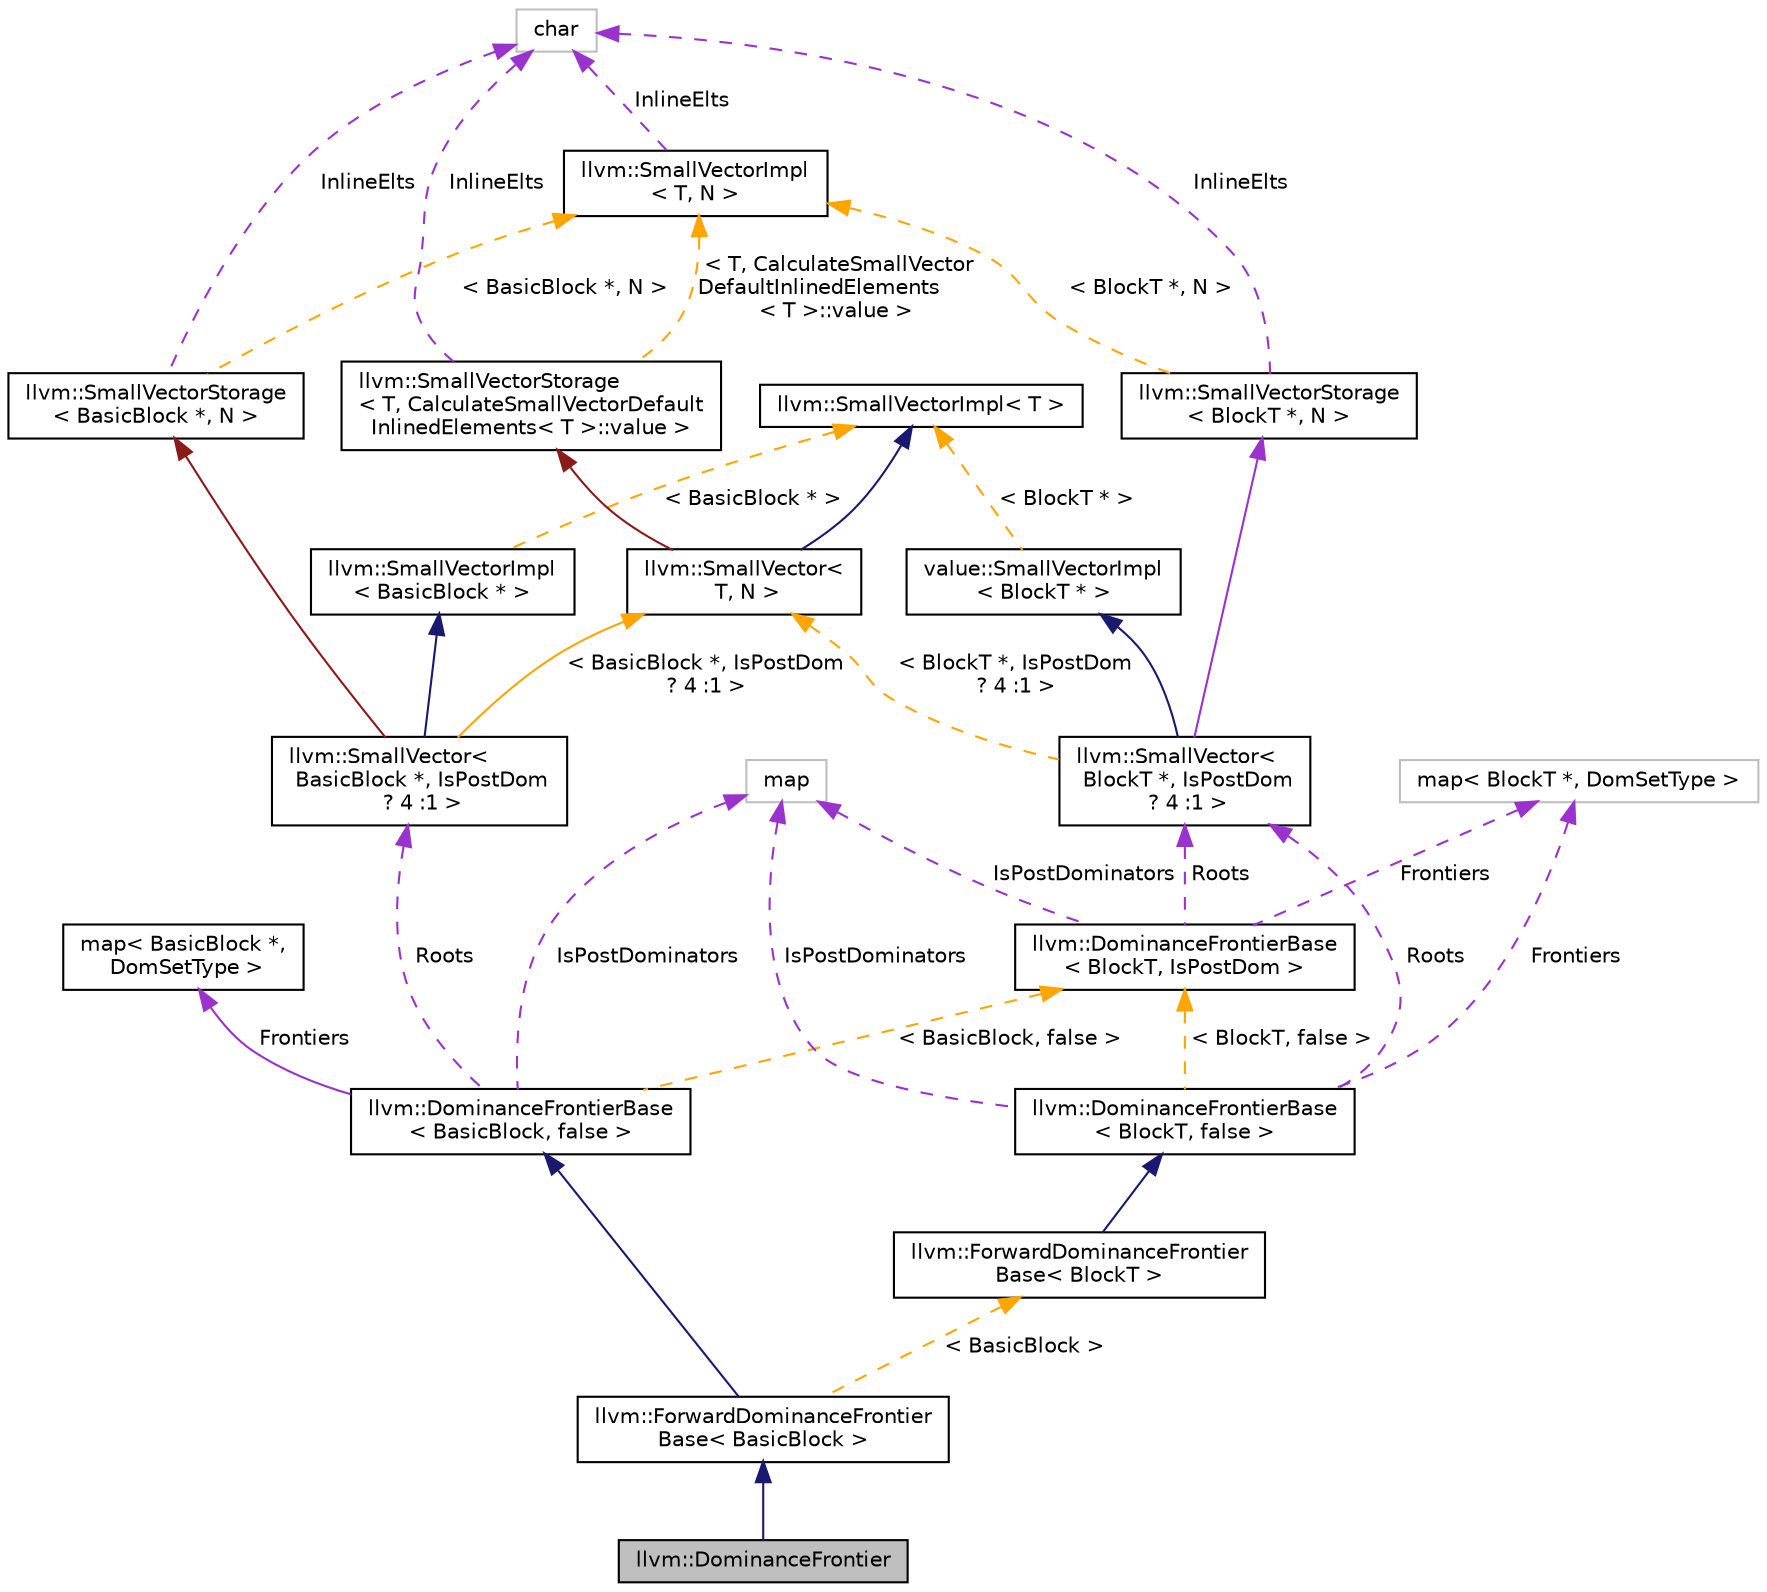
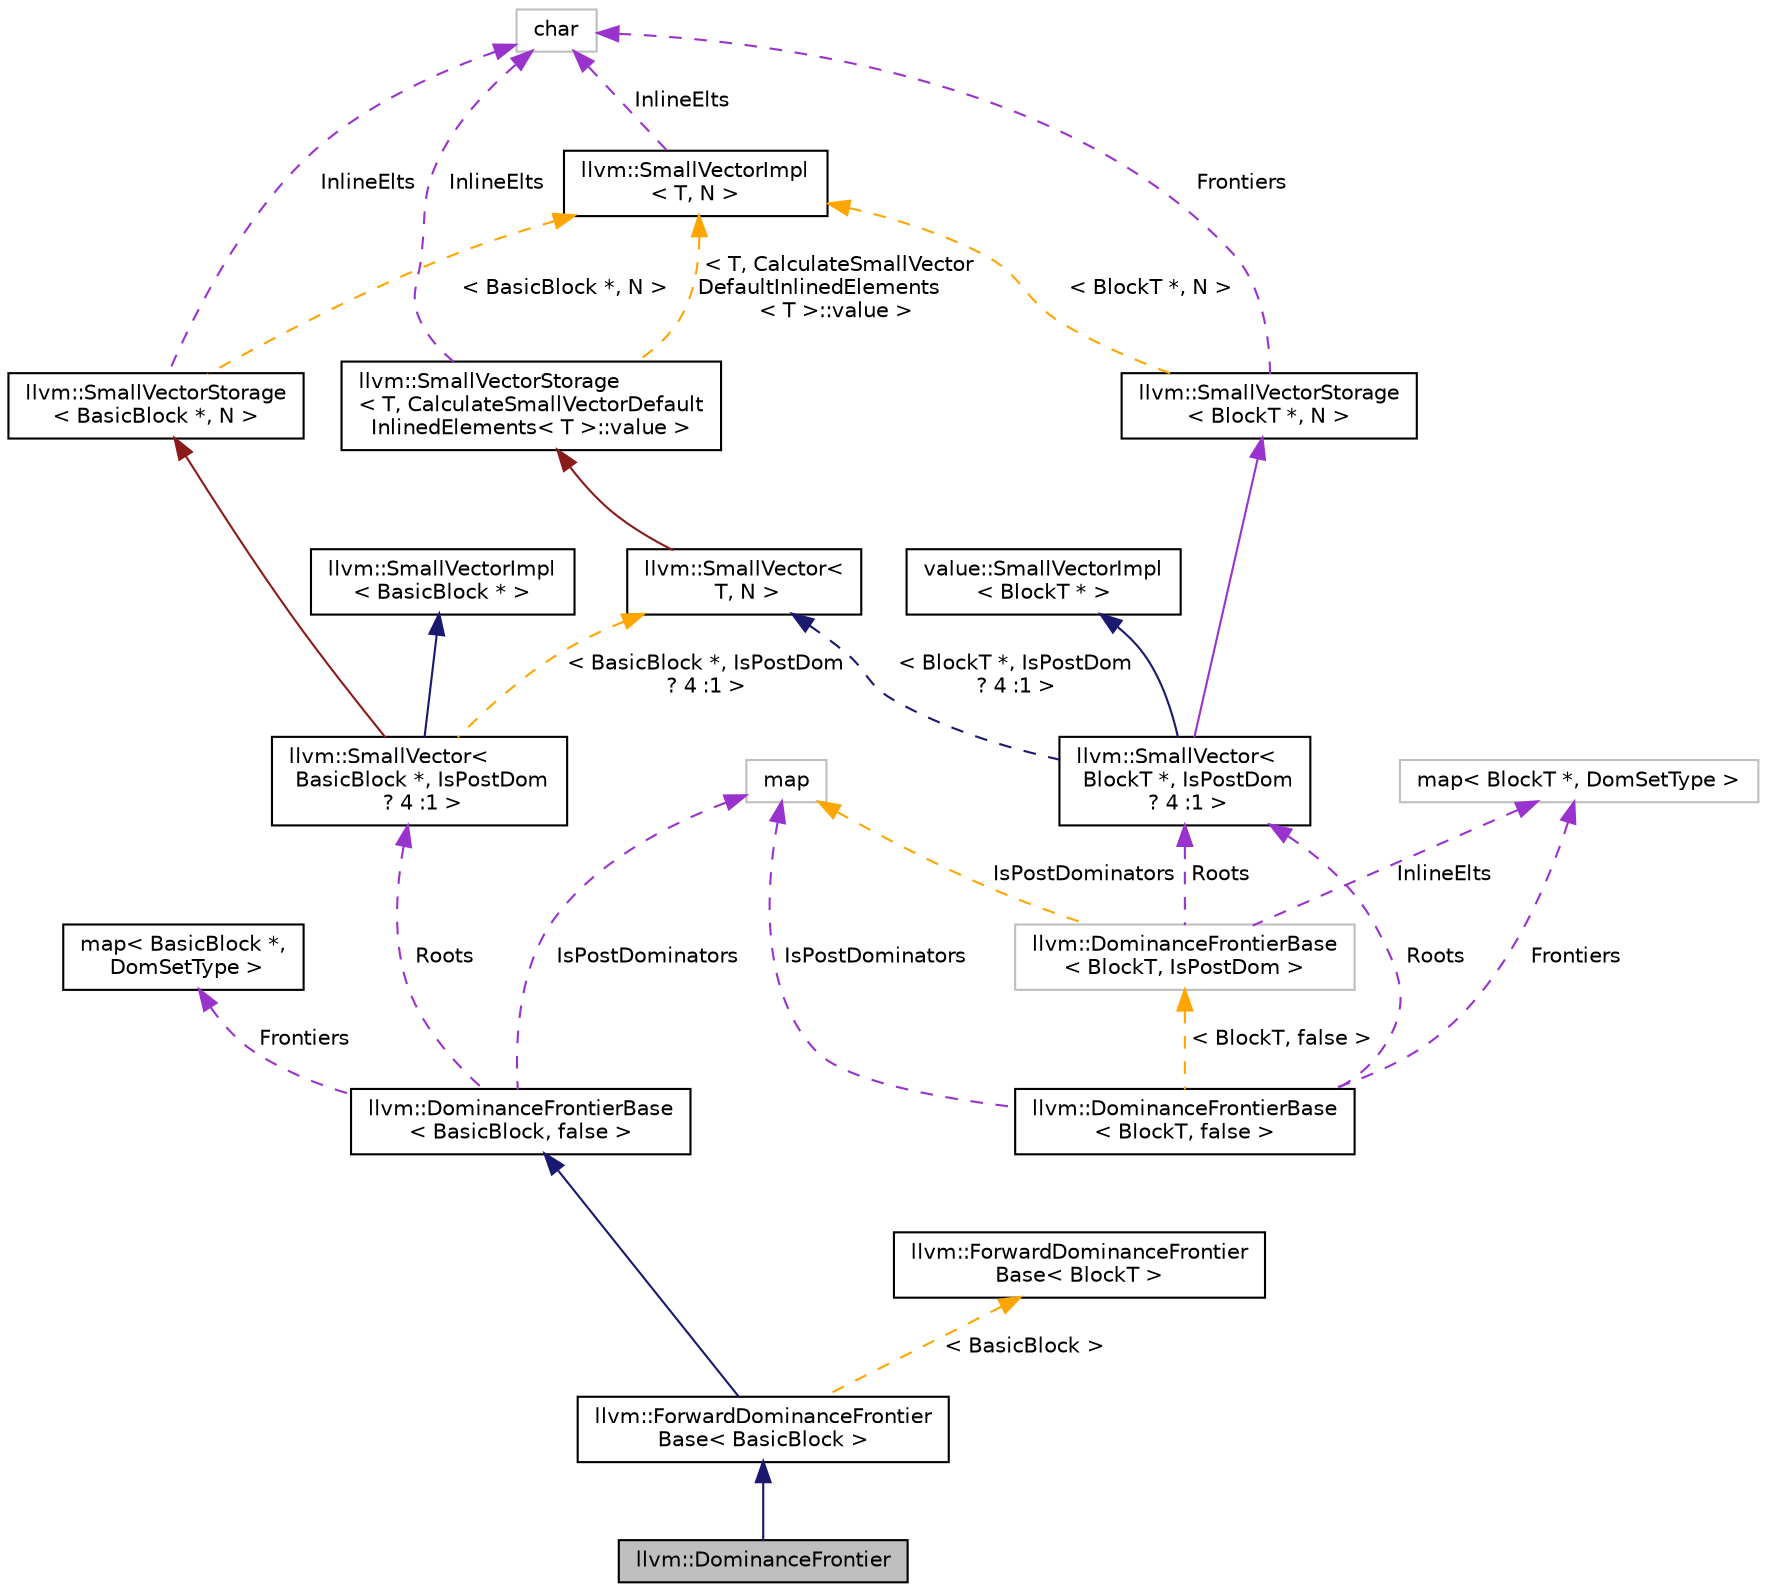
(1239, 183) -> (1239, 183)
(921, 406) -> none
(535, 670) -> (535, 670)
(922, 714) -> (922, 714)
(961, 875) -> (961, 875)
(1442, 875) -> (1442, 875)
(1185, 957) -> (1185, 957)
(842, 1042) -> none
(273, 1063) -> (273, 1063)
(1126, 1202) -> none
